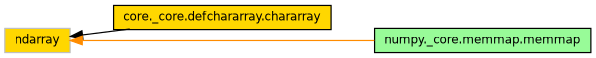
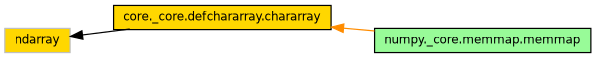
(228, 40) -> (359, 30)
